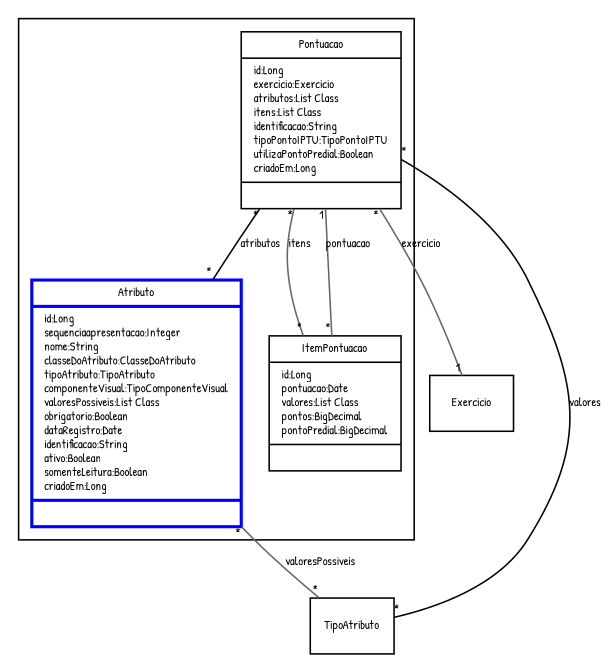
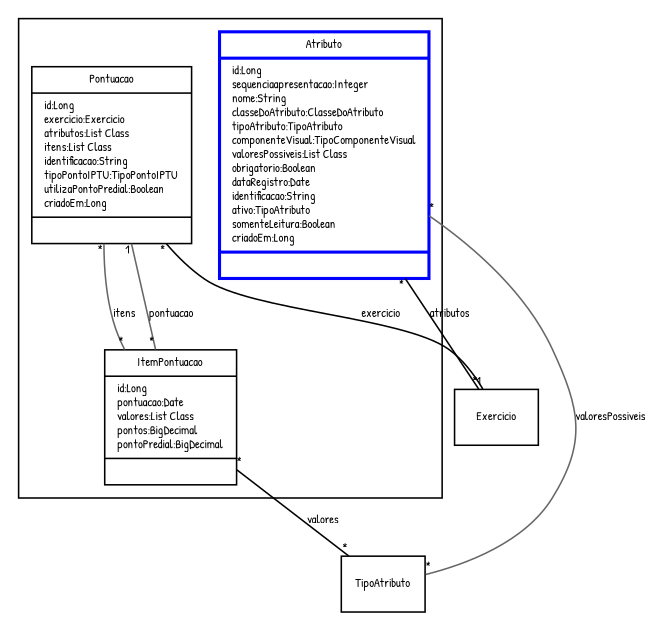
(236, 244) -> (433, 320)
(426, 290) -> (327, 314)
(569, 401) -> (293, 513)
(73, 458) -> (271, 210)
